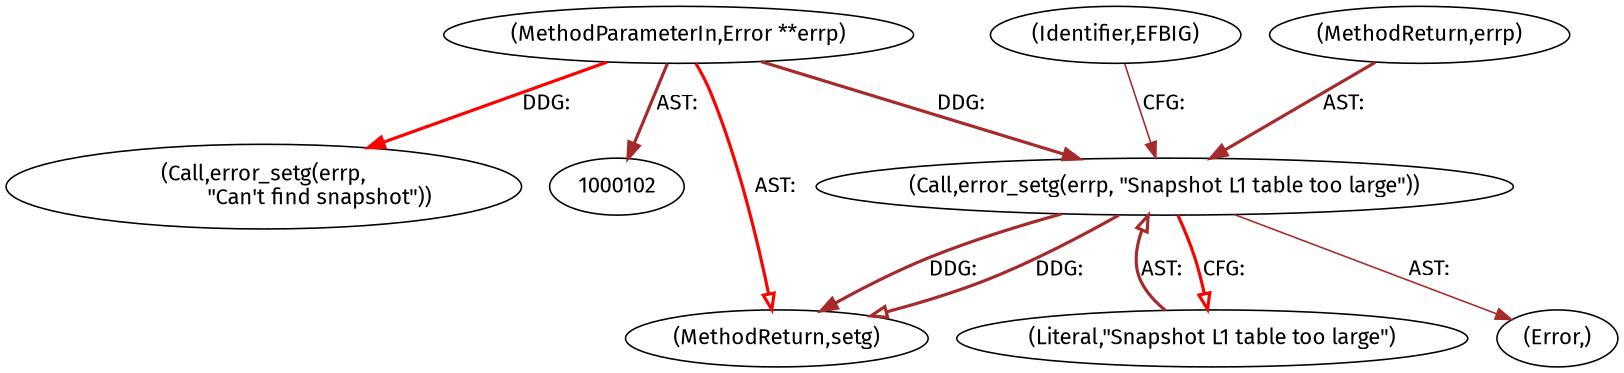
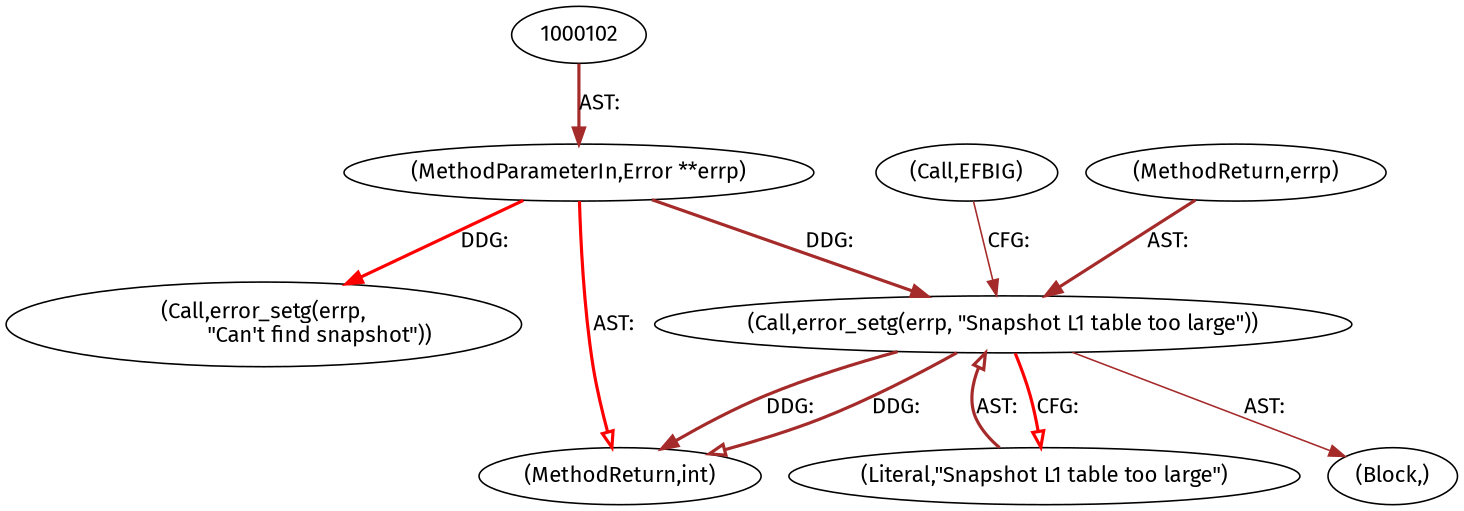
(1116, 35) -> (967, 173)
(651, 104) -> (579, 96)
(777, 338) -> (620, 476)
(1557, 338) -> (1393, 476)
